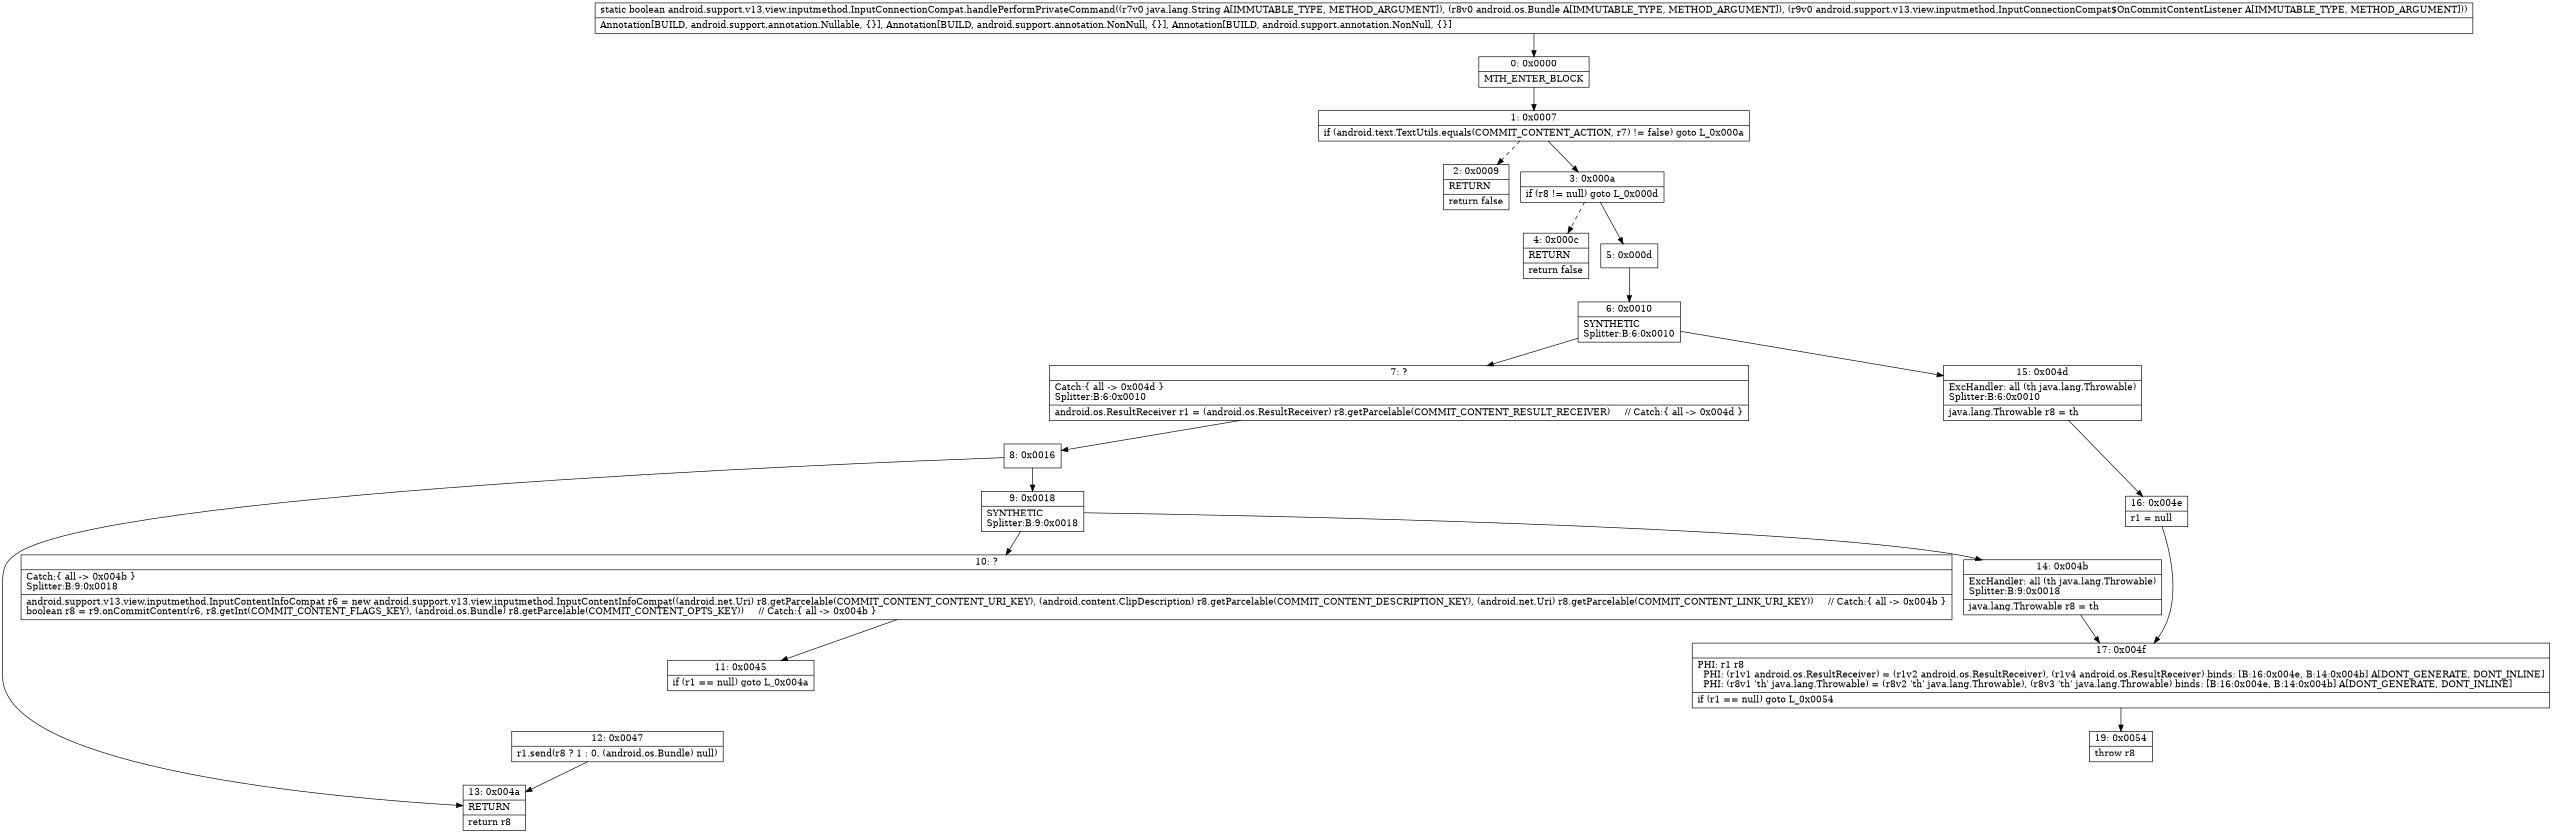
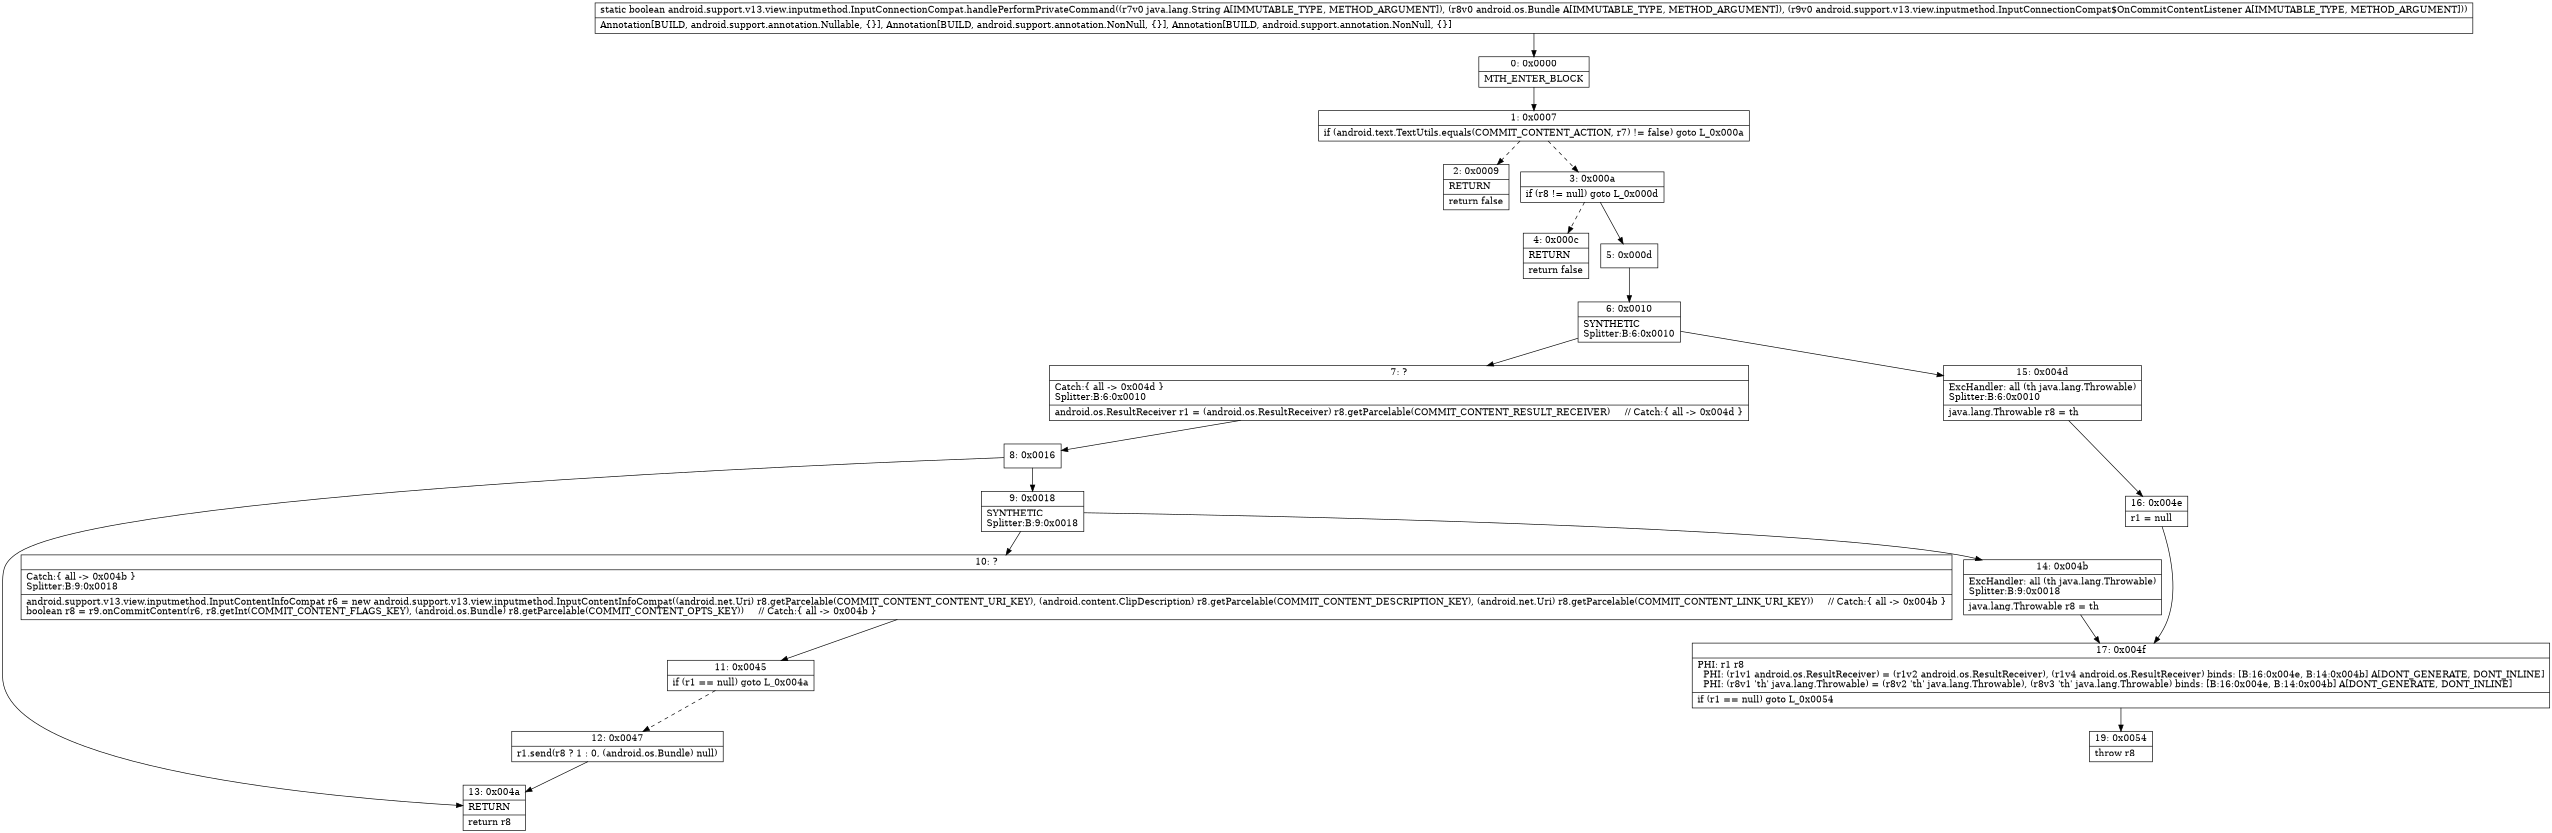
(1561, 154) -> (1561, 154)
none -> (682, 709)
